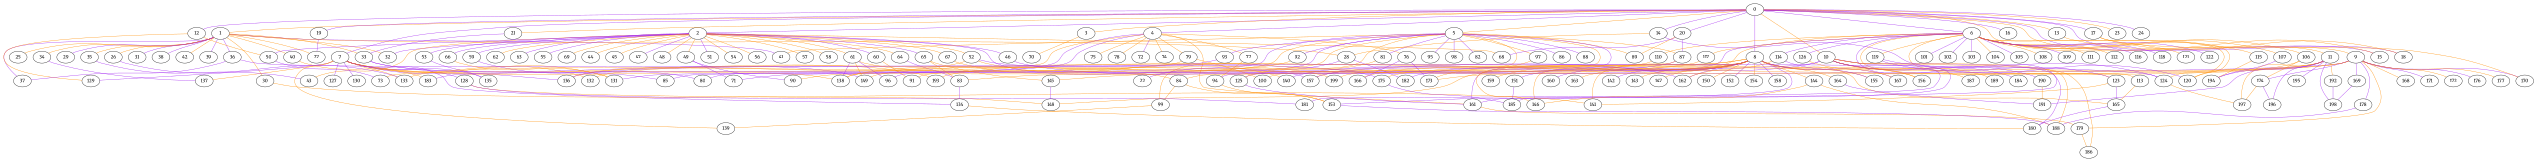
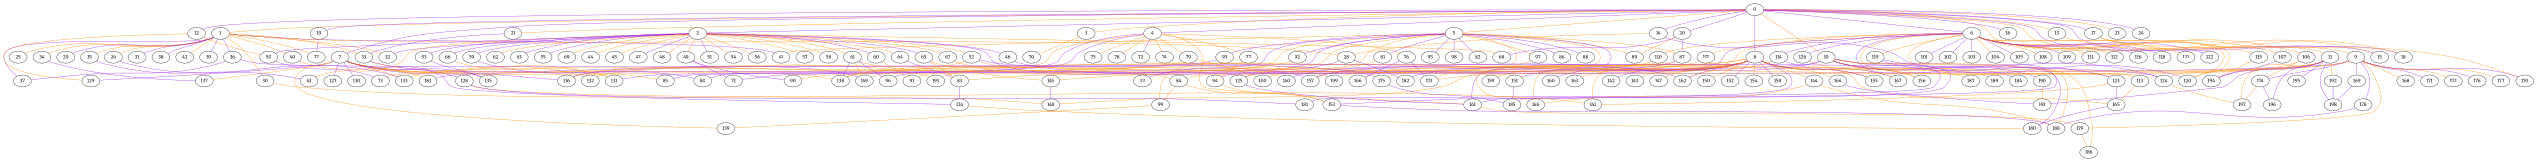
(513, 72) -> (513, 72)
